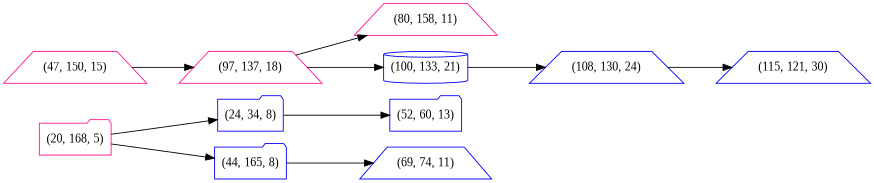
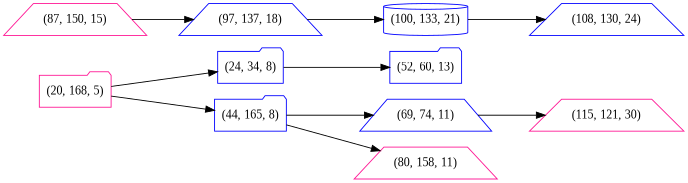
(327, 47) -> (329, 137)
(75, 67) -> (75, 19)
(250, 67) -> (250, 19)
(695, 67) -> (507, 115)
(793, 67) -> (607, 115)
